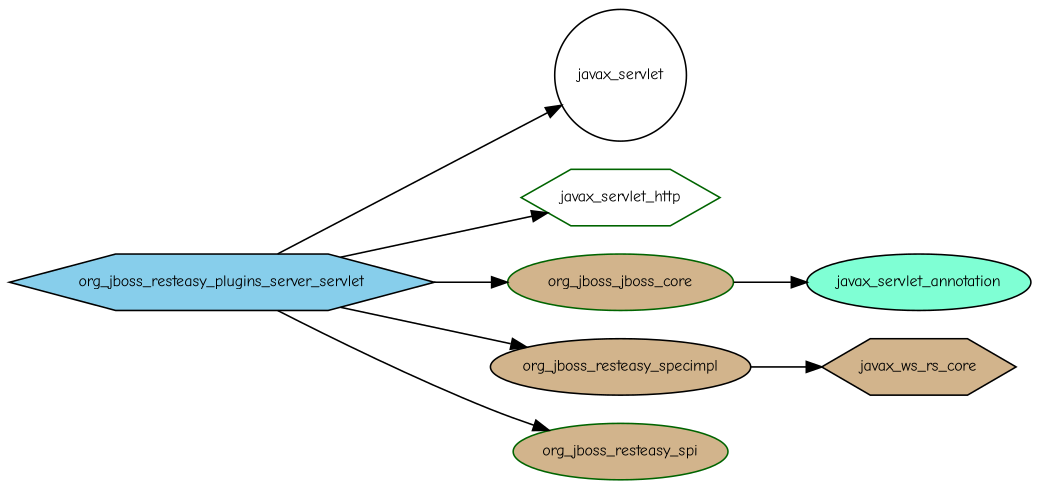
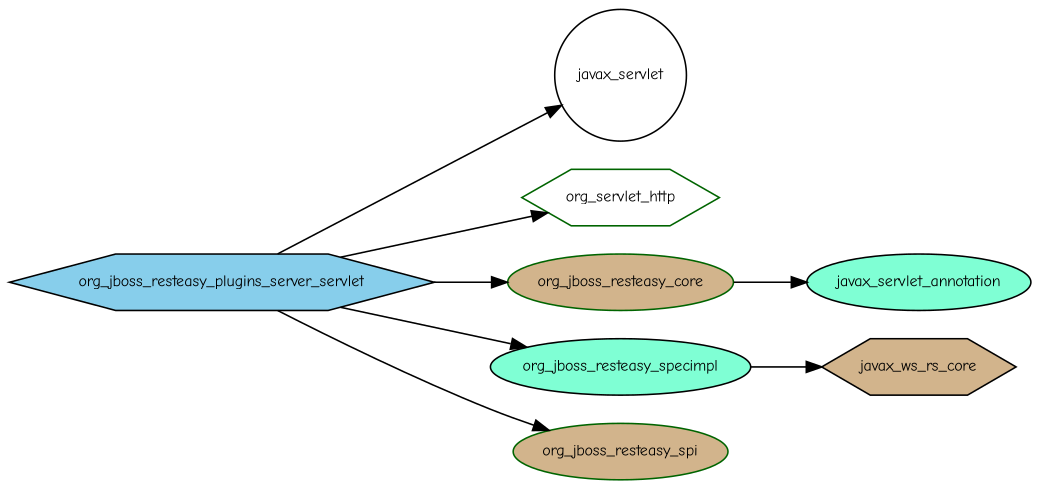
(621, 198) -> (621, 198)
(621, 282) -> (621, 282)
(621, 367) -> (621, 367)
